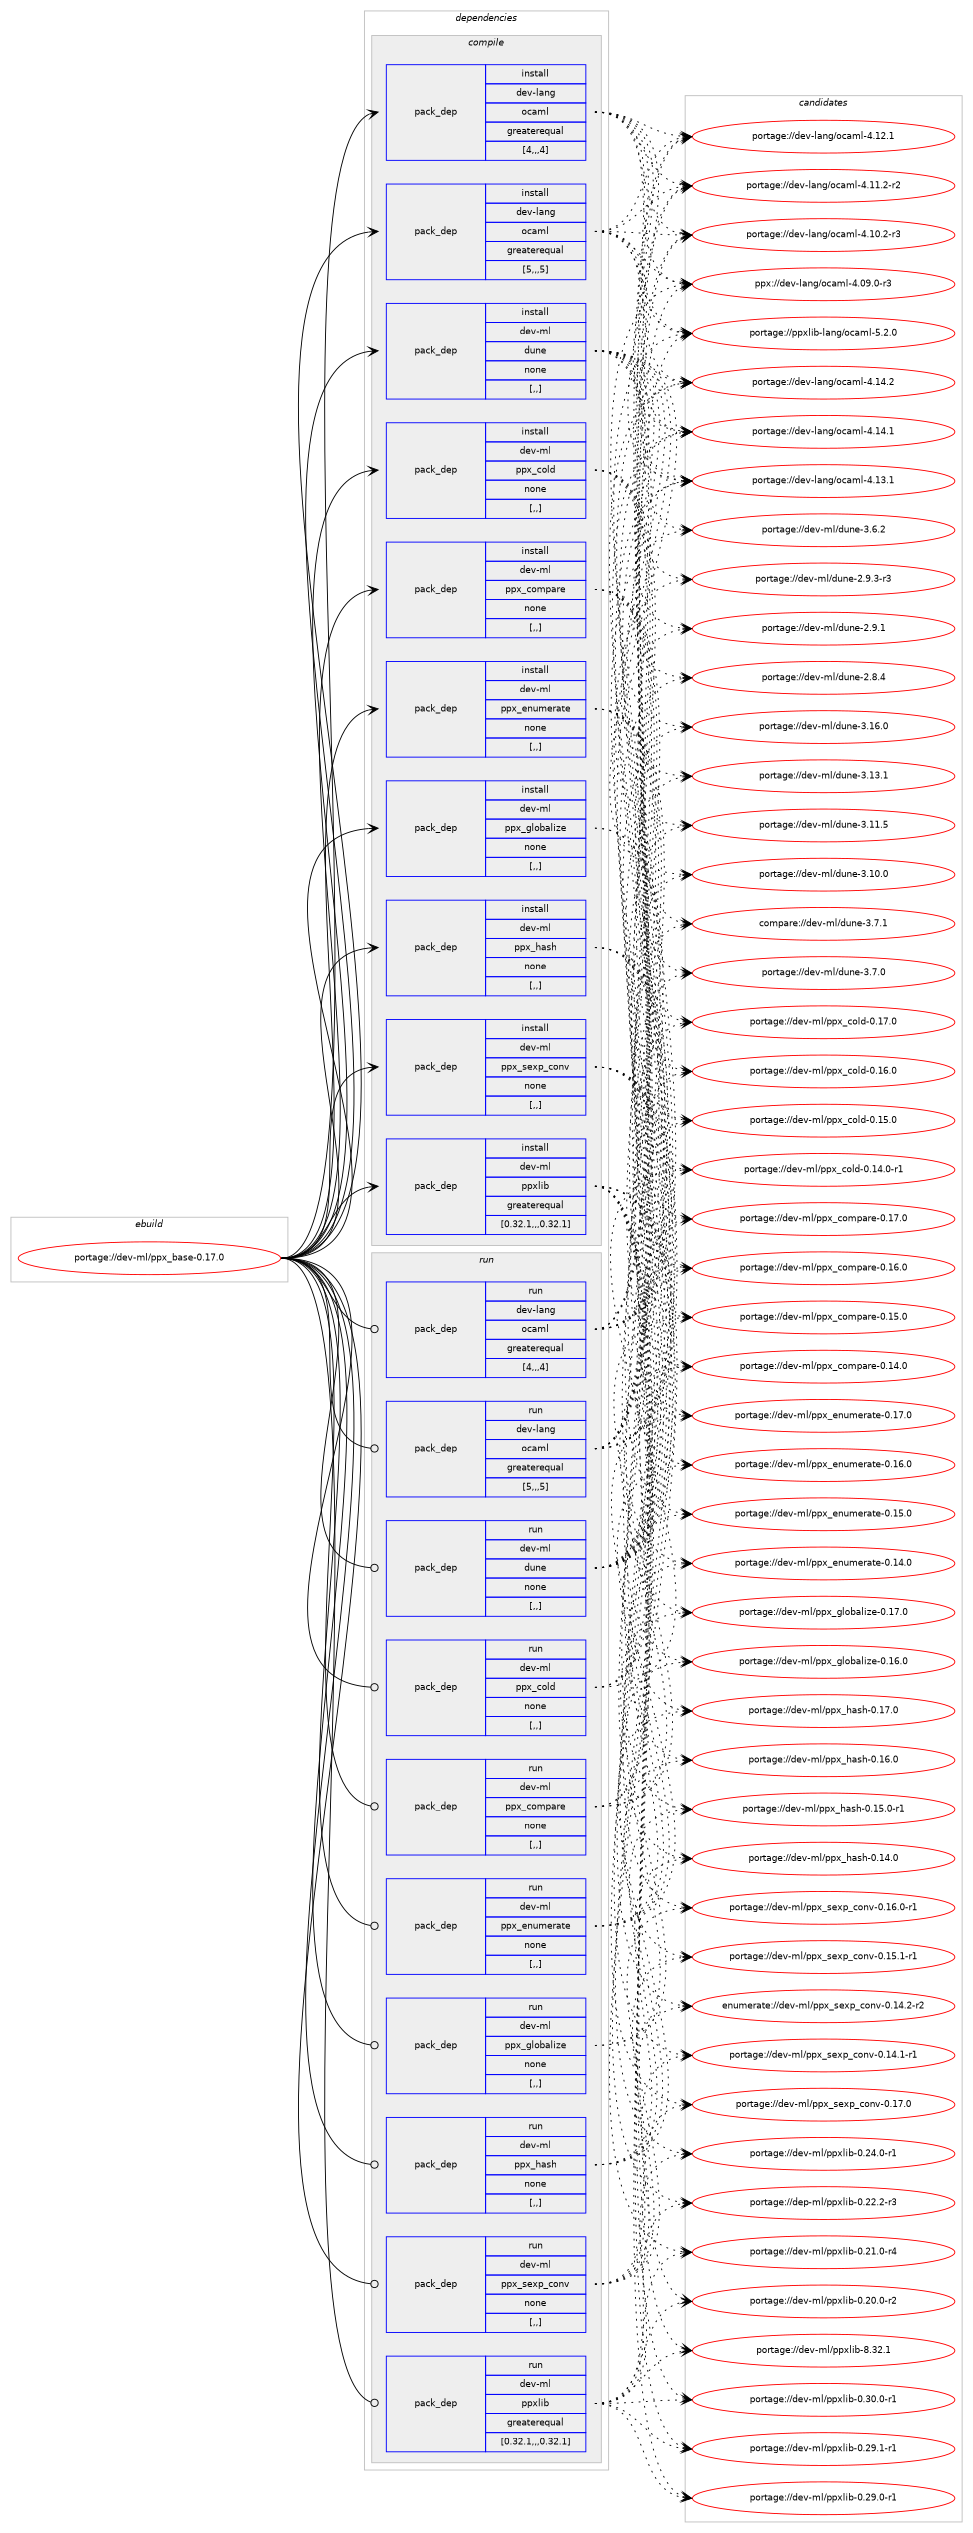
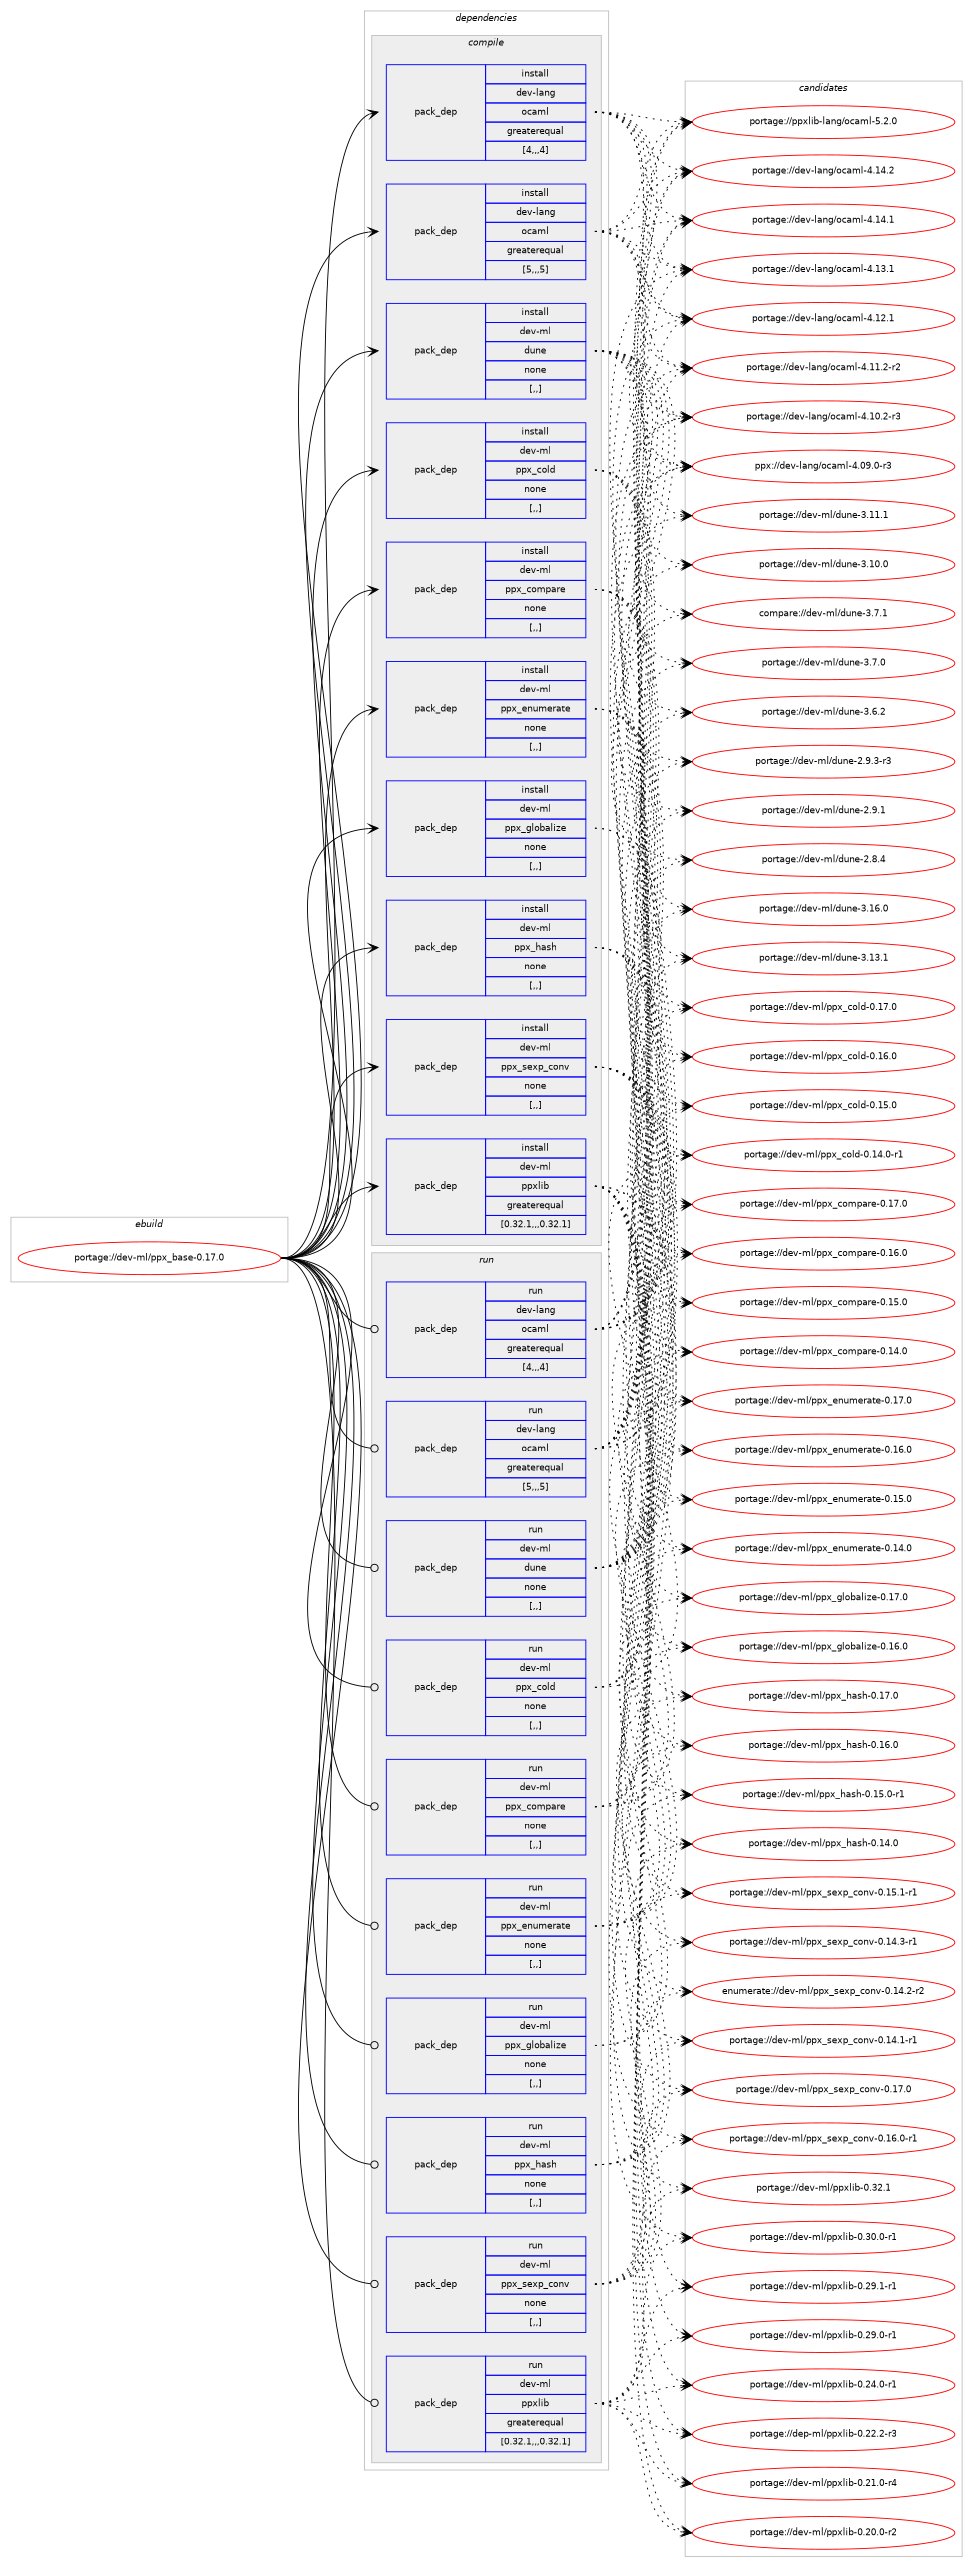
(824, 825) -> (824, 516)
none -> (824, 1942)
(824, 2351) -> (824, 2188)
